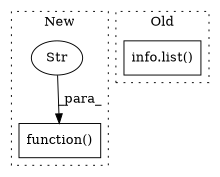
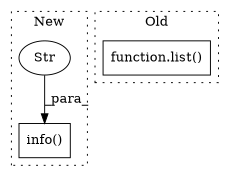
(162, 58) -> (157, 58)
(60, 141) -> (45, 141)
